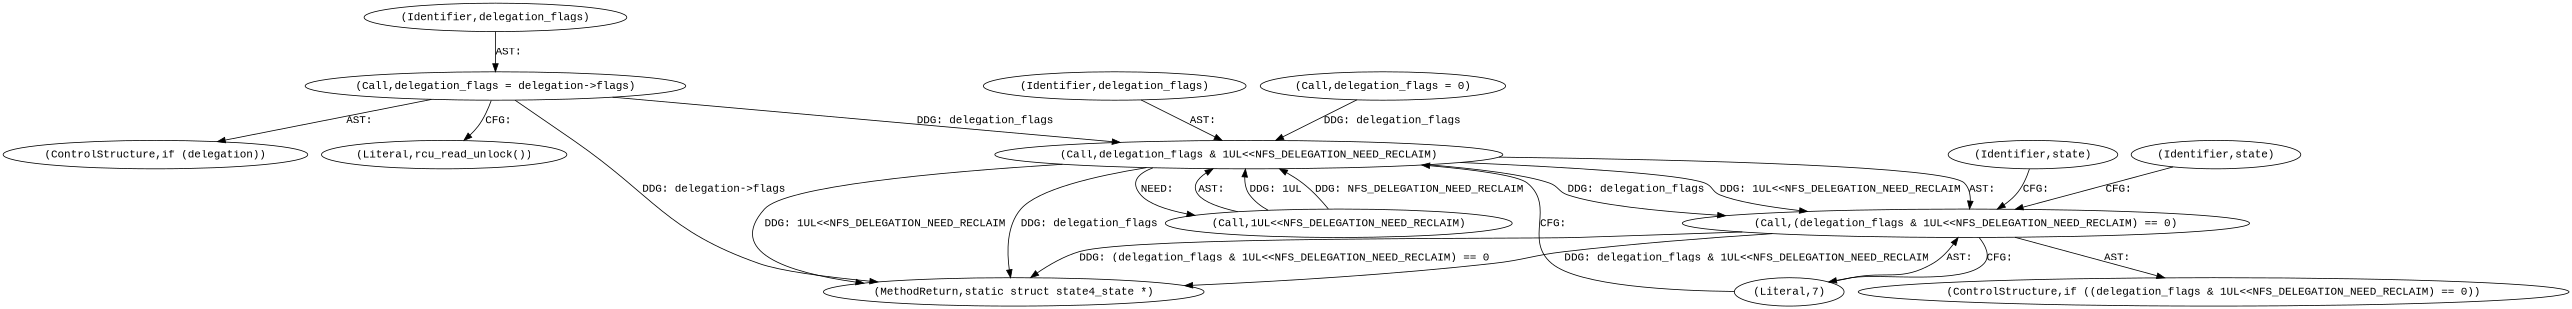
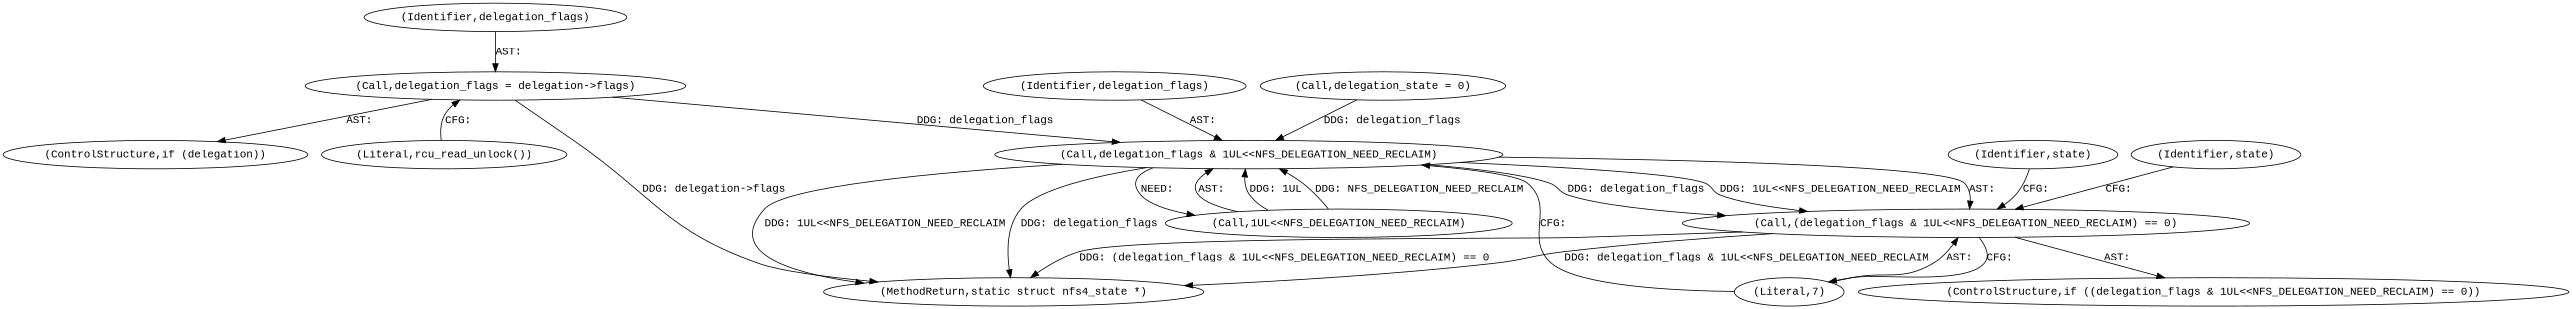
(1383, 86) -> (1383, 86)
(483, 119) -> (442, 121)
(1014, 292) -> (1014, 292)
